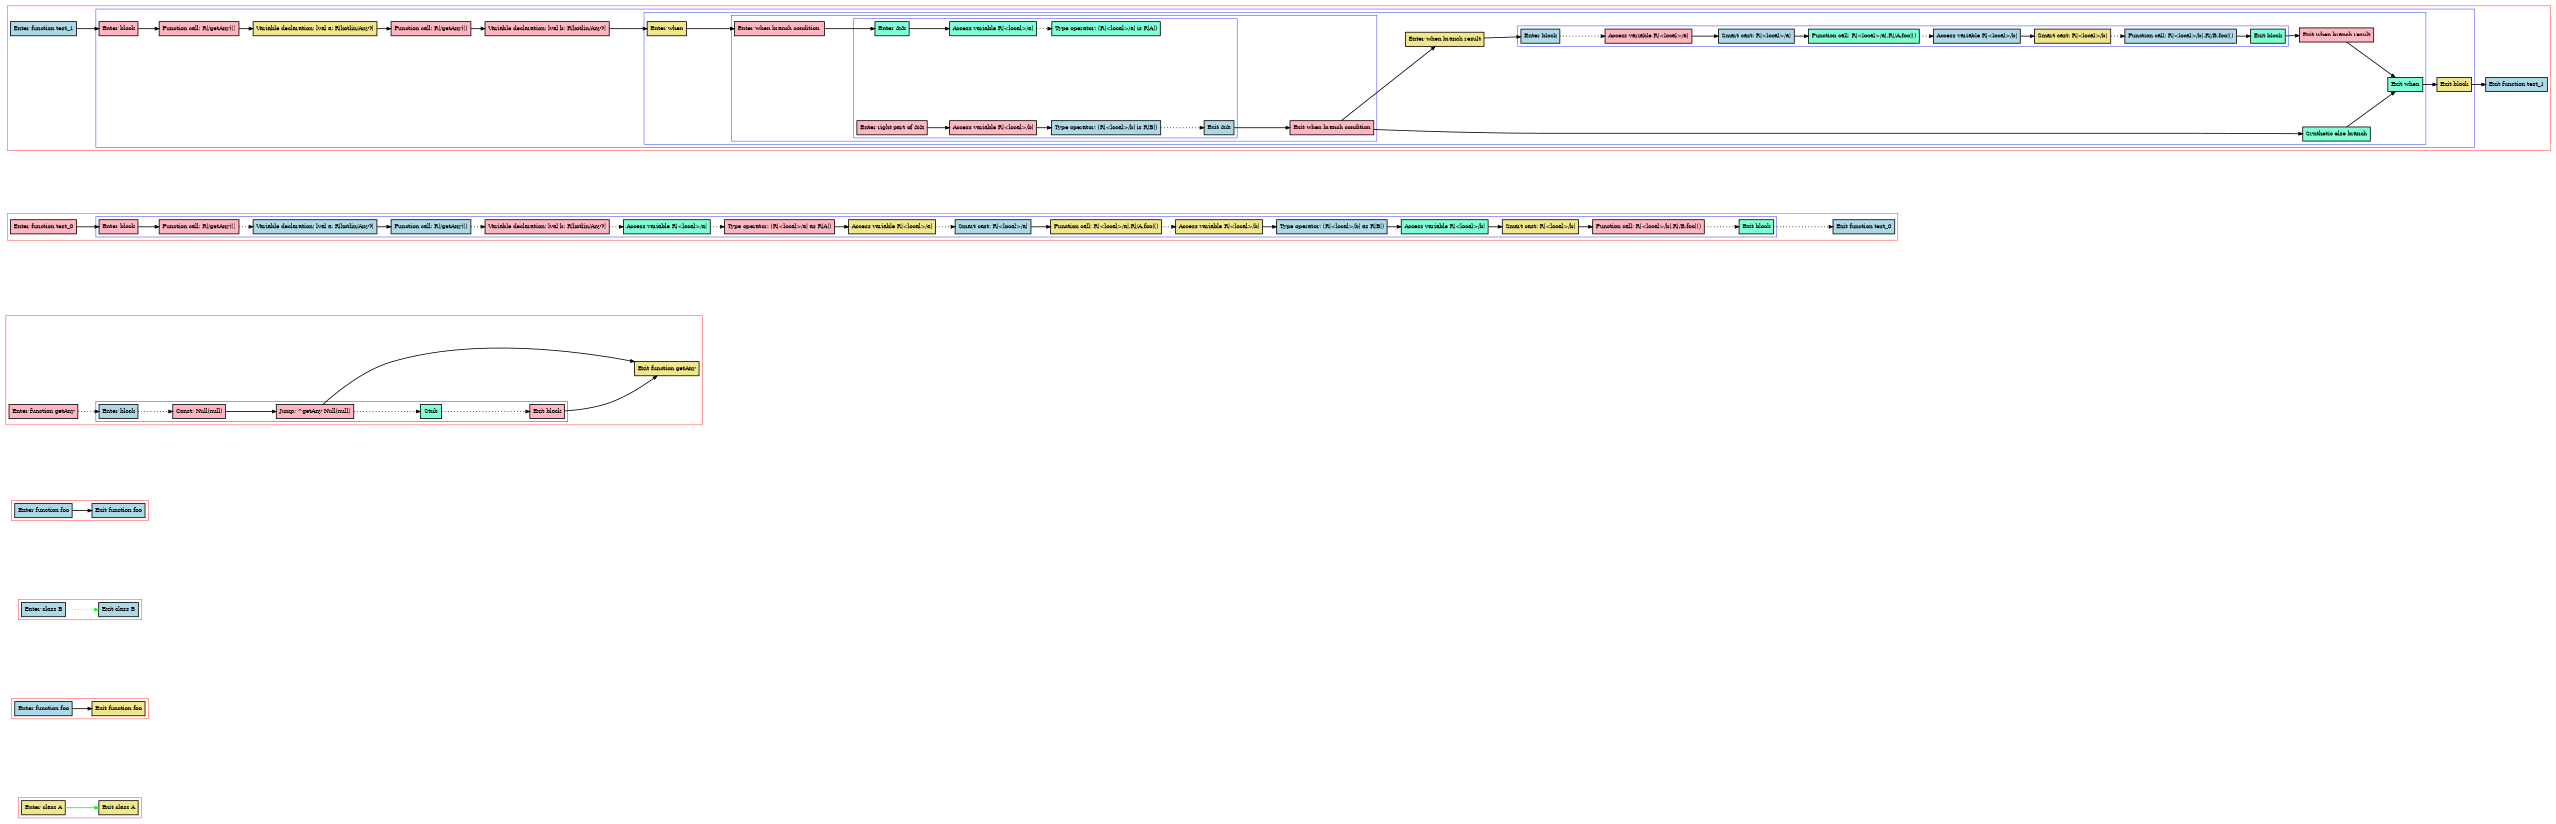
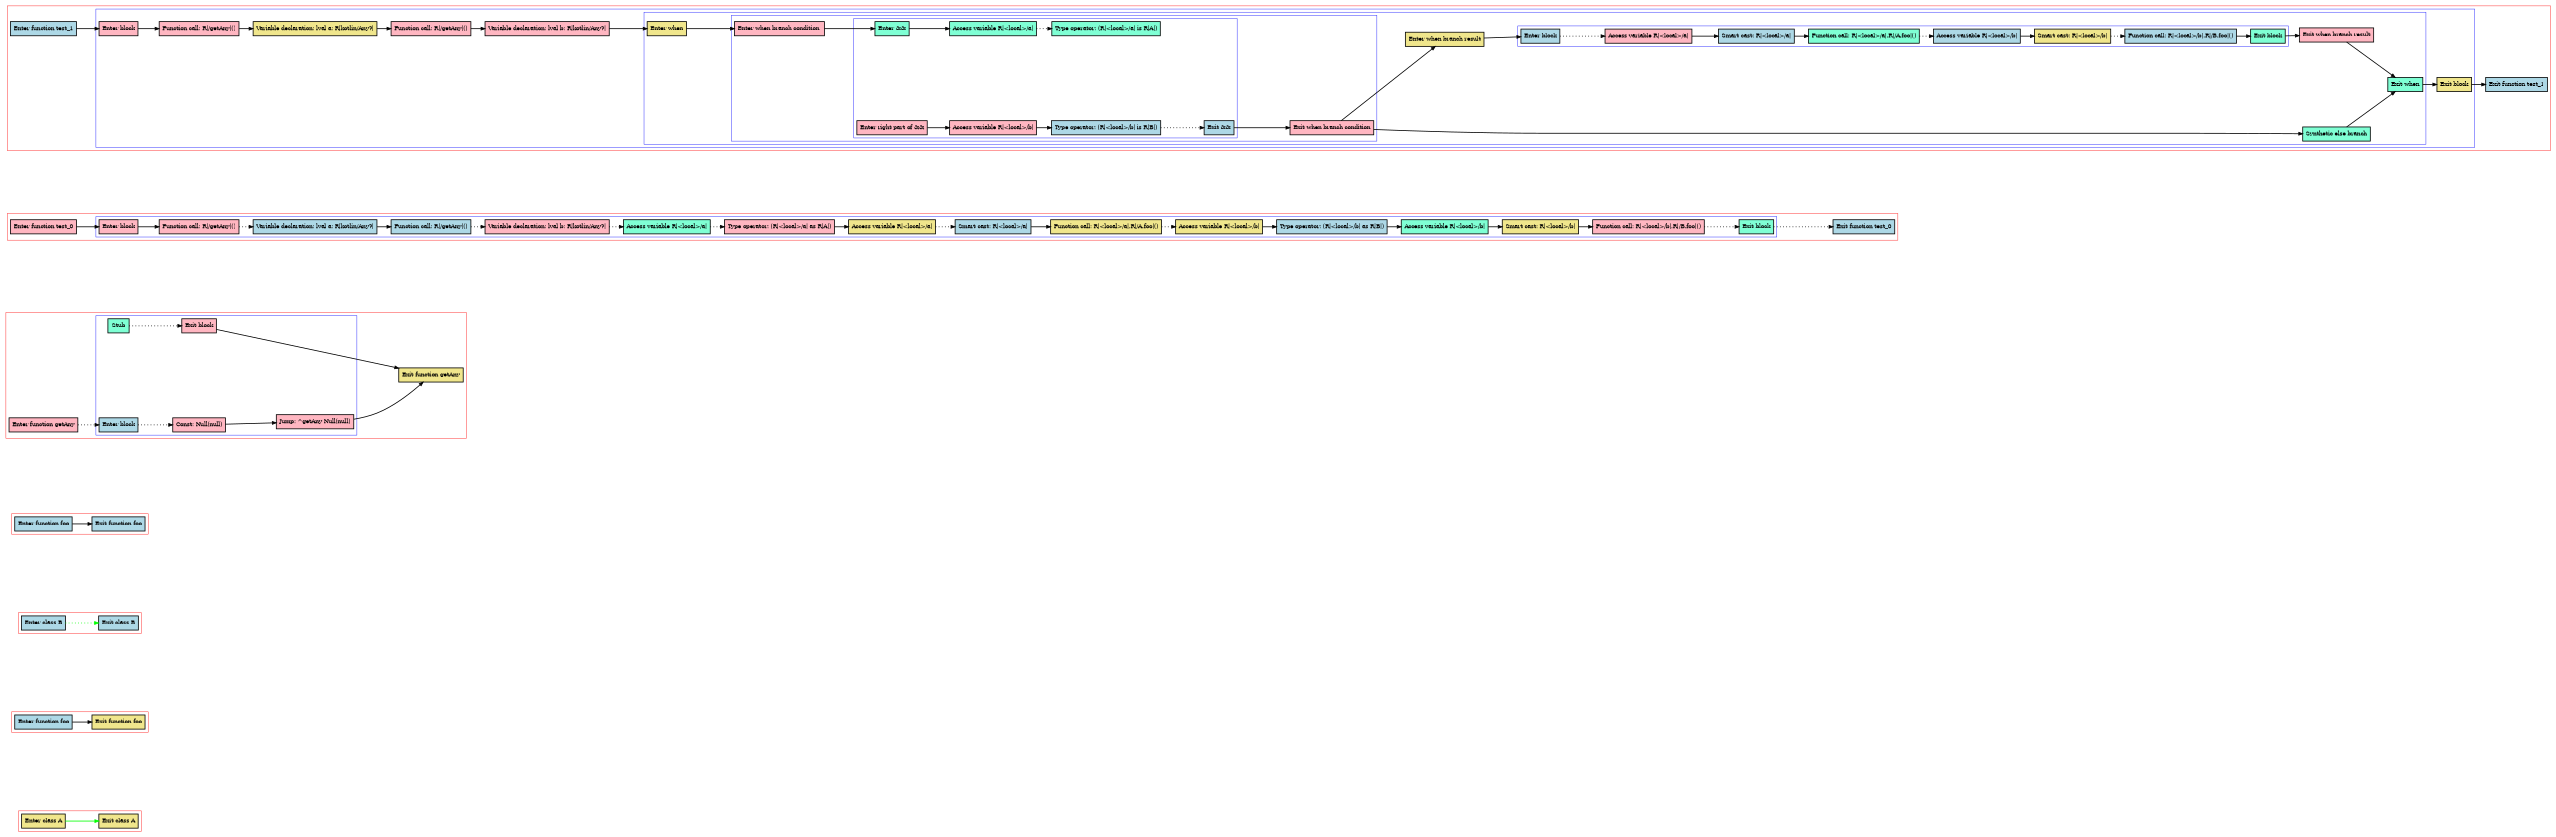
(385, 412) -> none
